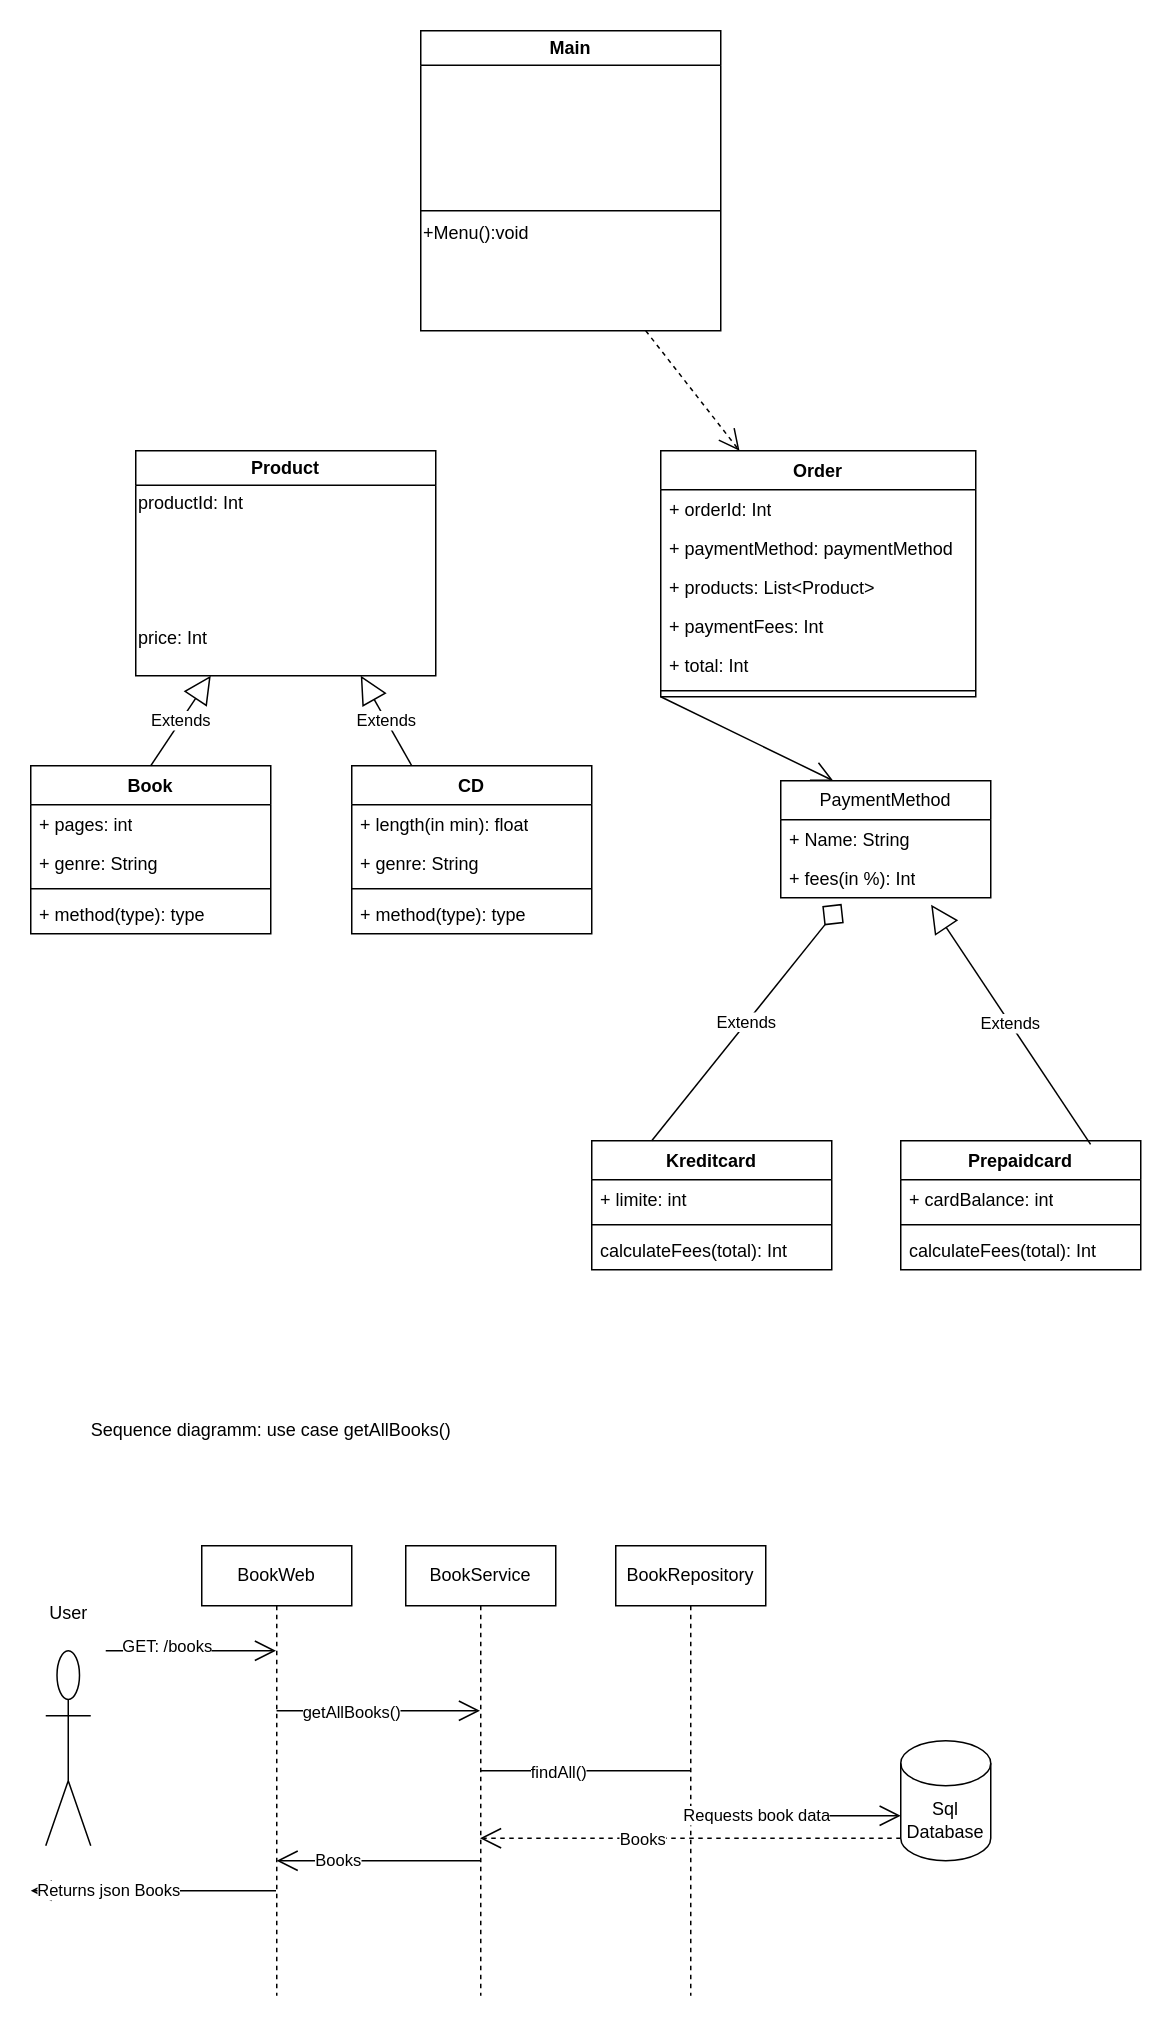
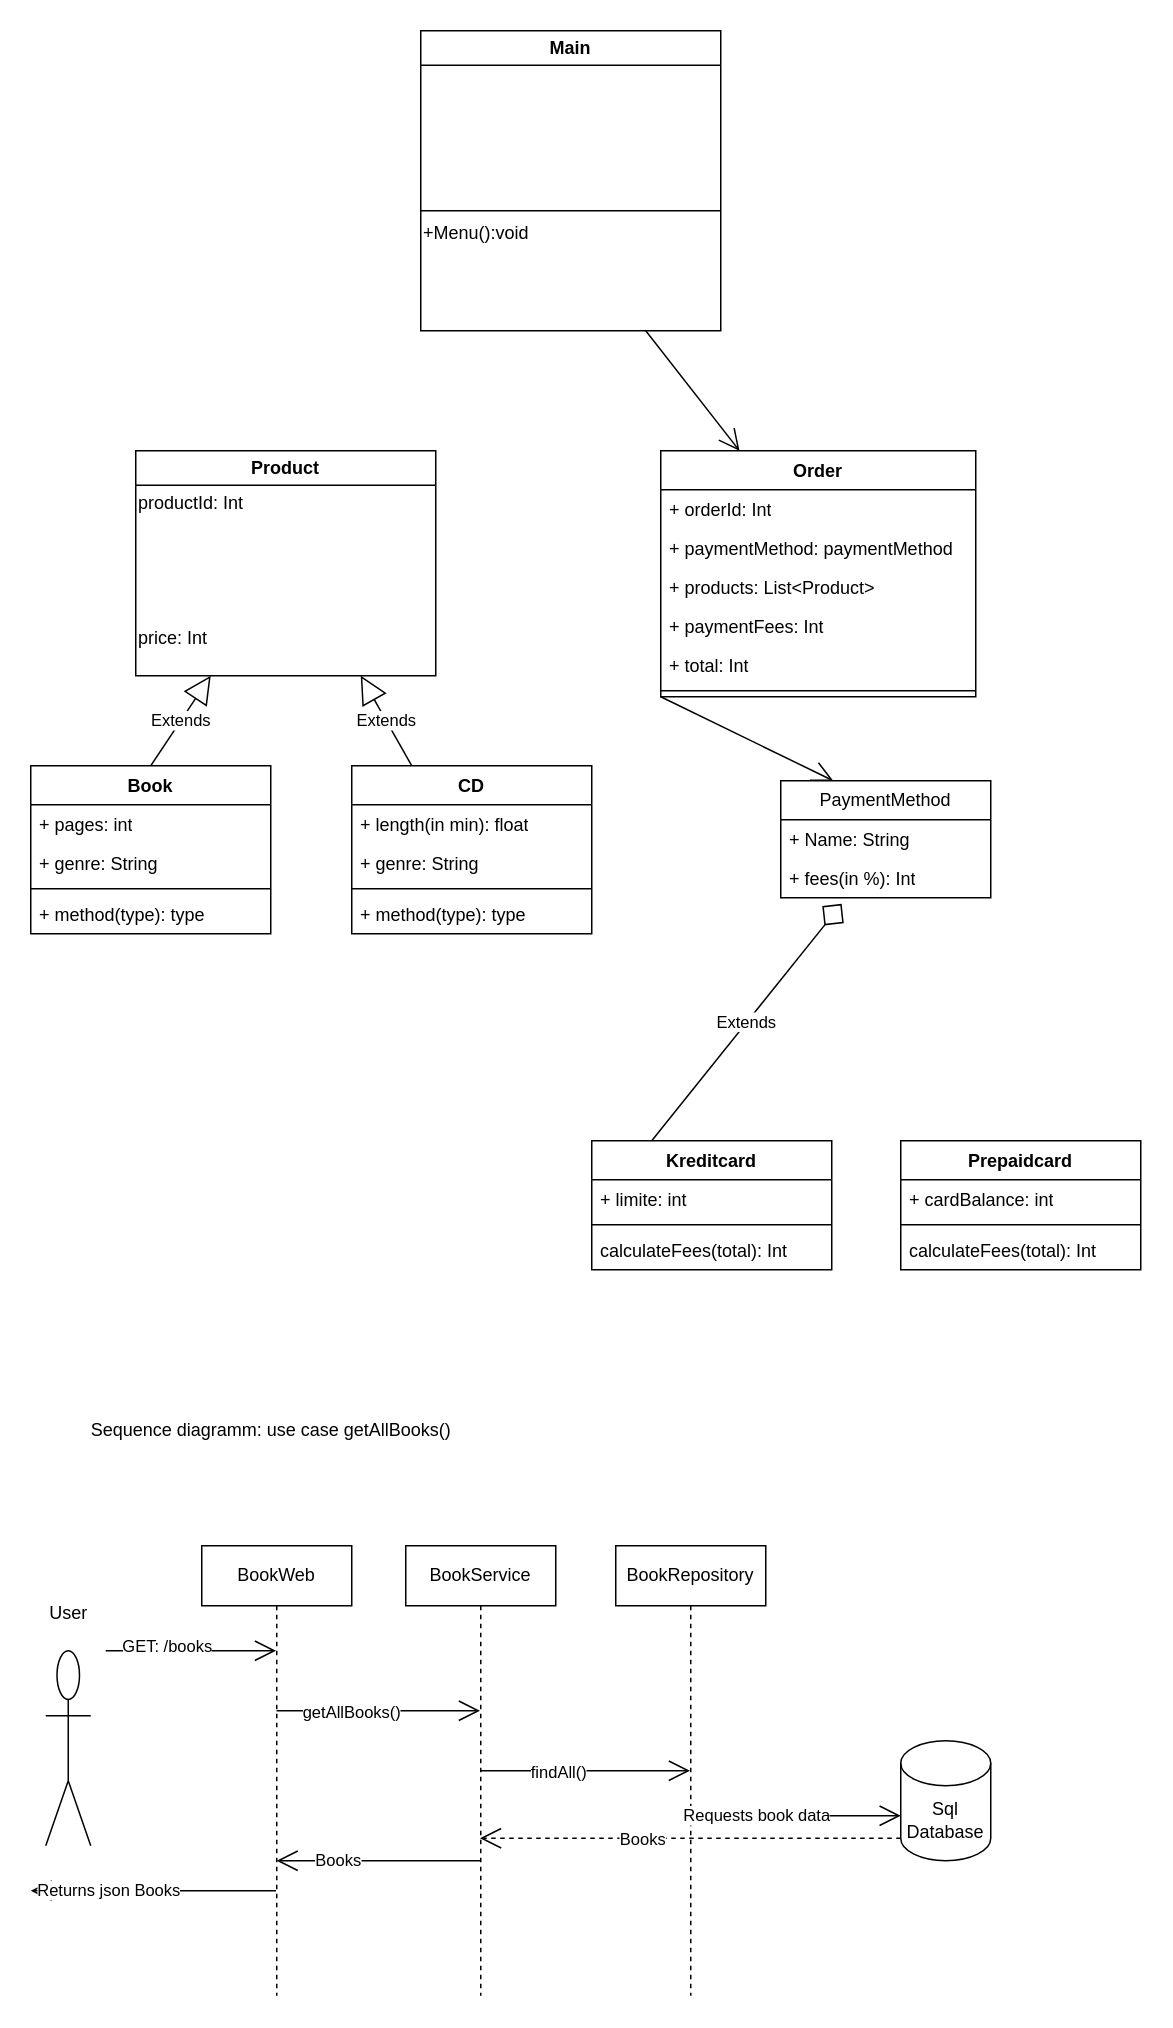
(691, 389) -> (691, 389)
(1018, 1036) -> none
(683, 1771) -> (683, 1771)
